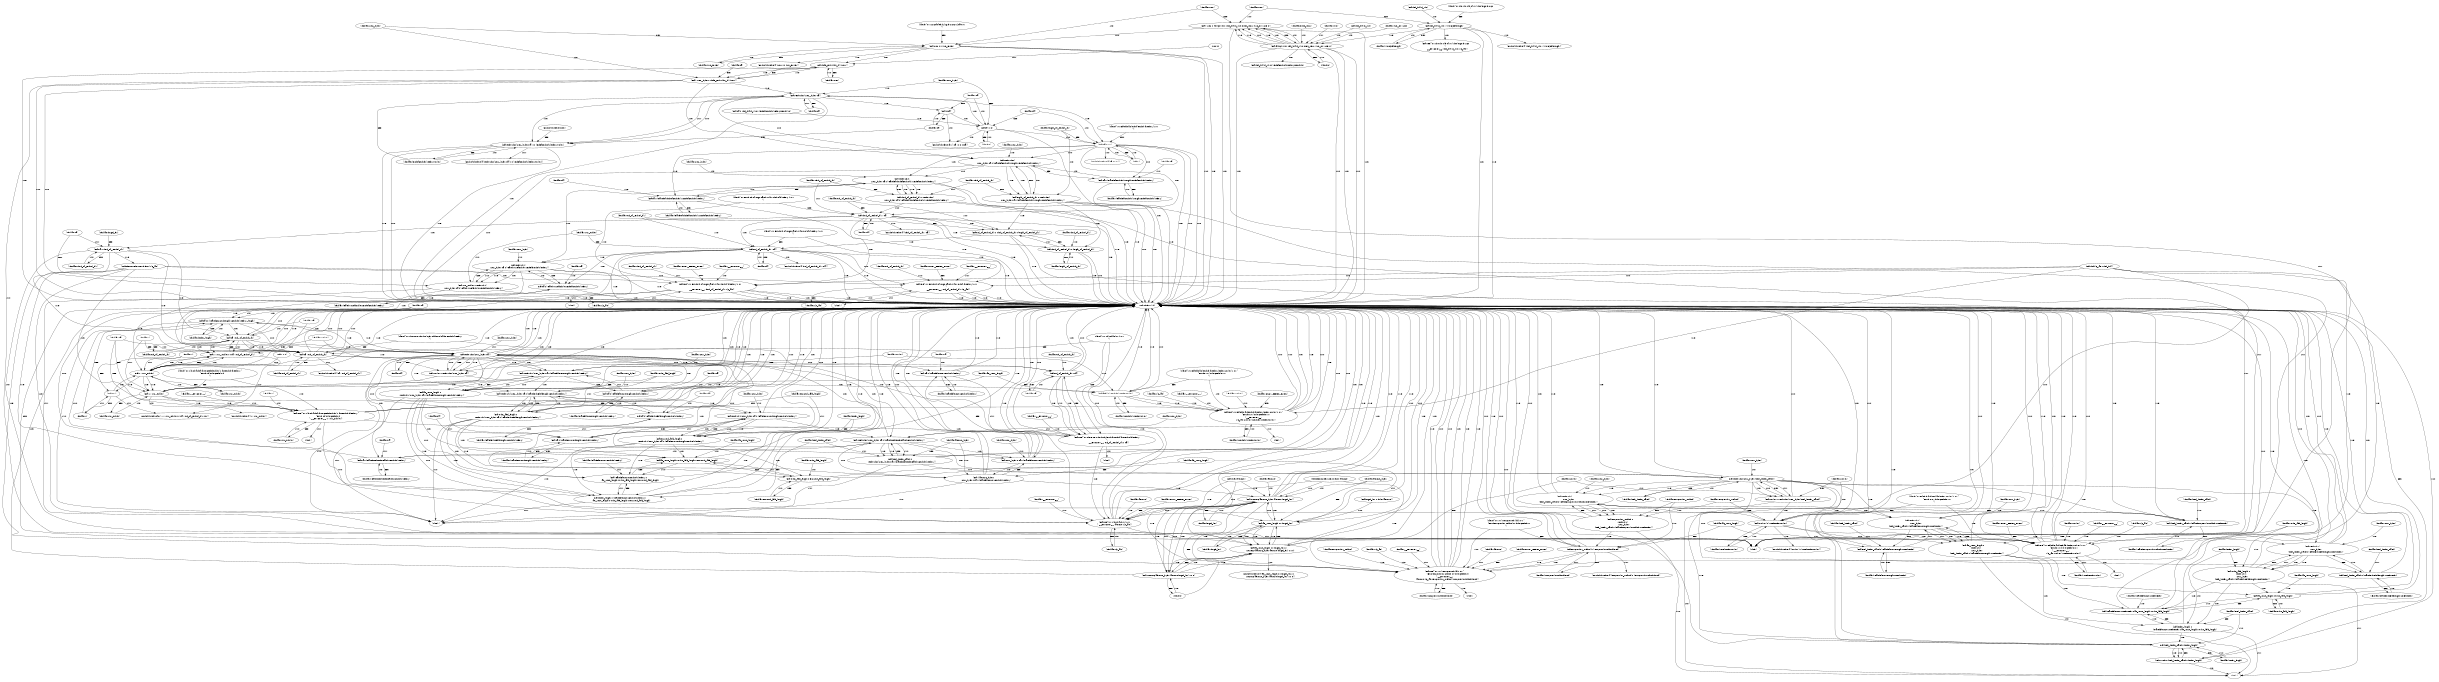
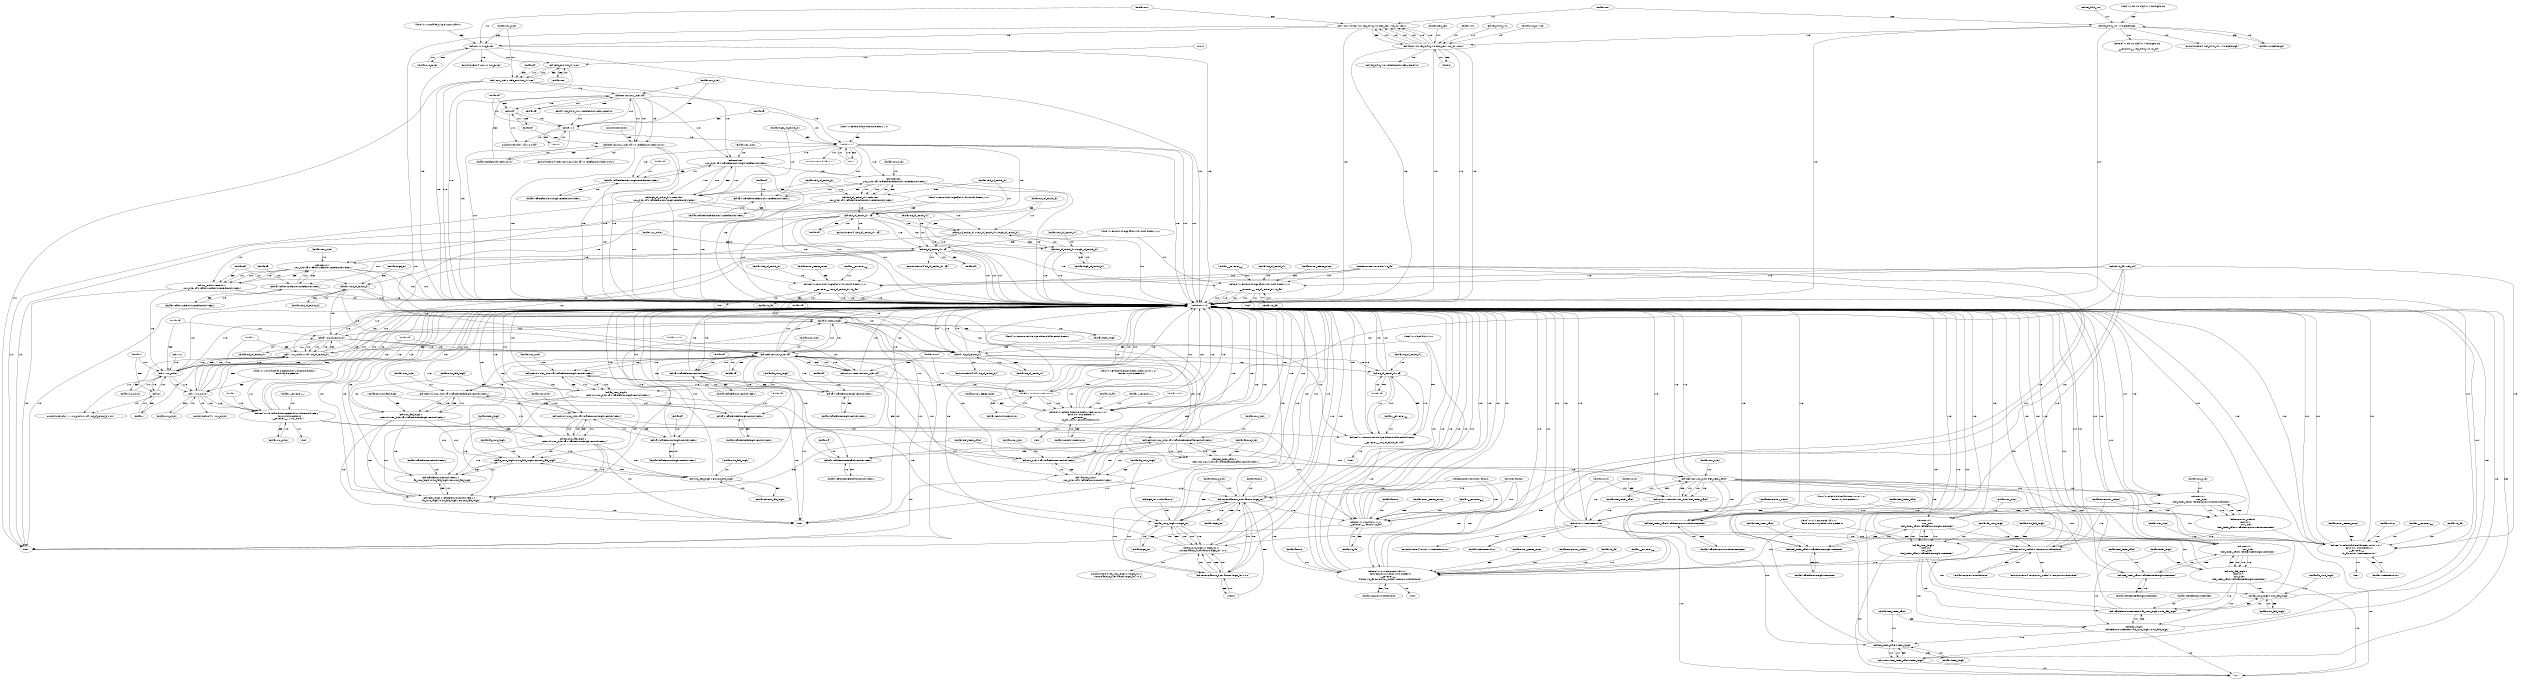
(123, 257) -> (773, 302)
(227, 321) -> (830, 321)
